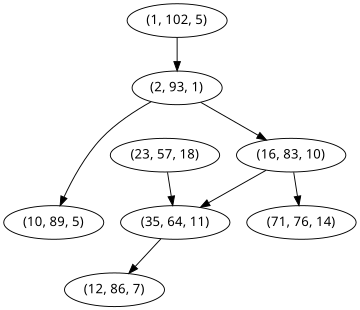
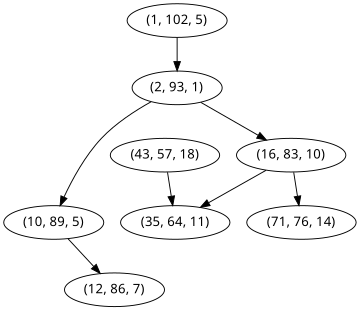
(165, 155) -> (165, 155)
(148, 253) -> (81, 253)
